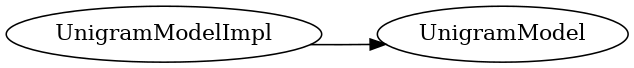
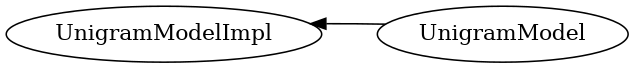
(340, 45) -> (356, 24)
